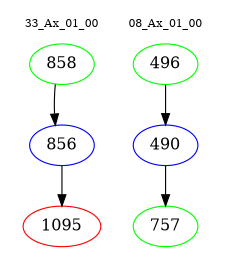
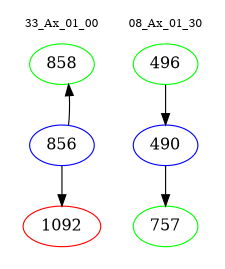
(166, 24) -> (166, 24)
(54, 99) -> (69, 111)
(62, 226) -> (62, 226)
